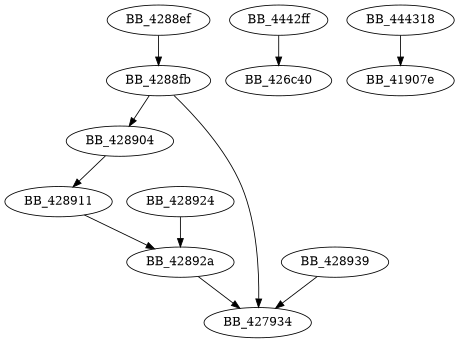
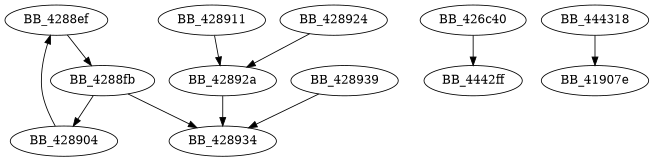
(279, 46) -> (473, 46)
(92, 168) -> (42, 86)
(258, 323) -> (223, 141)
